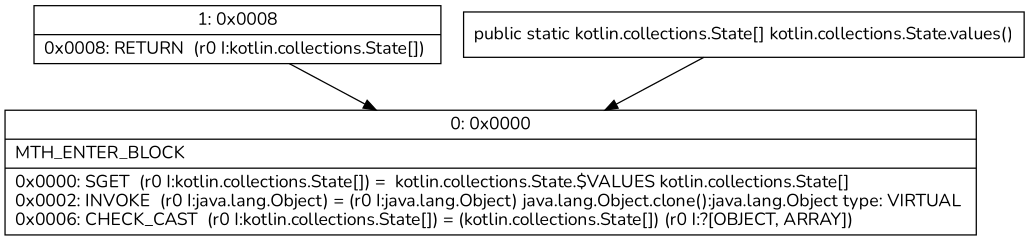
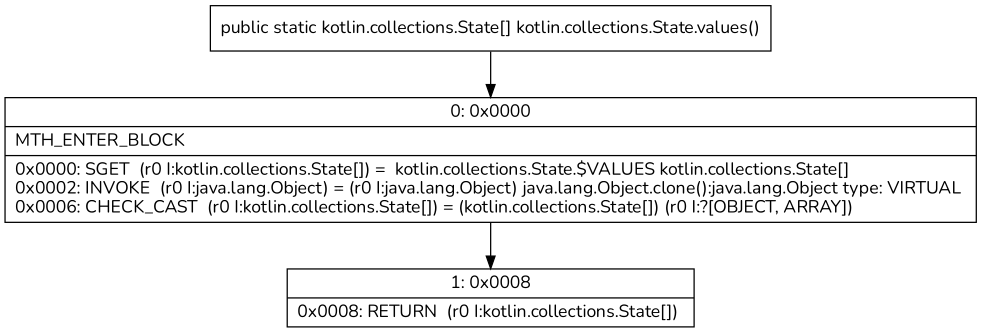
(327, 84) -> (491, 239)
